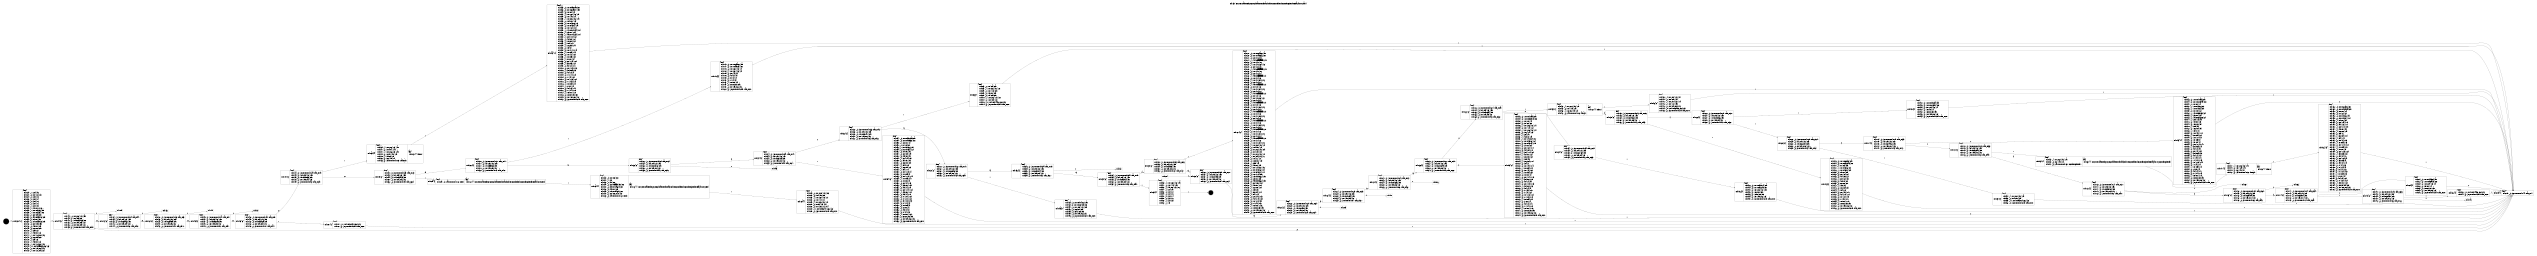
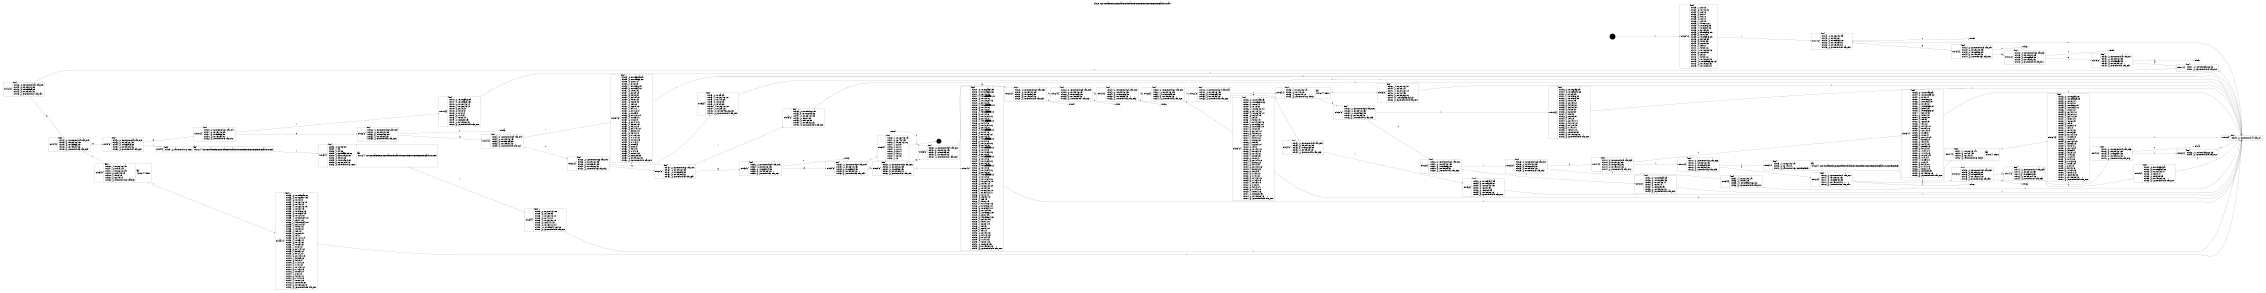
(233, 221) -> (2154, 64)
